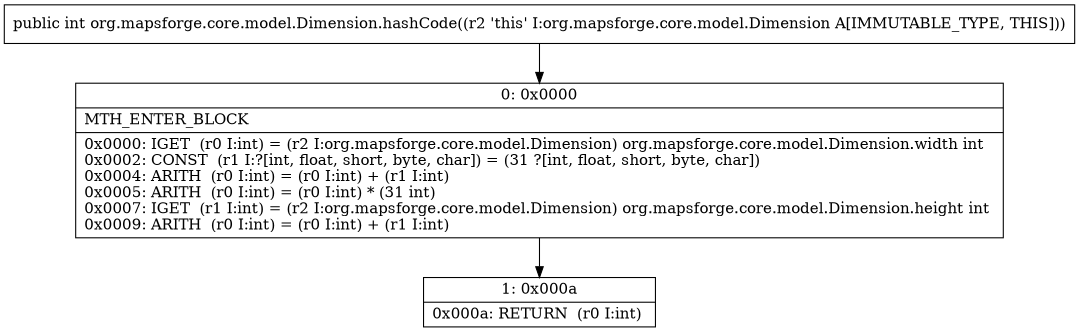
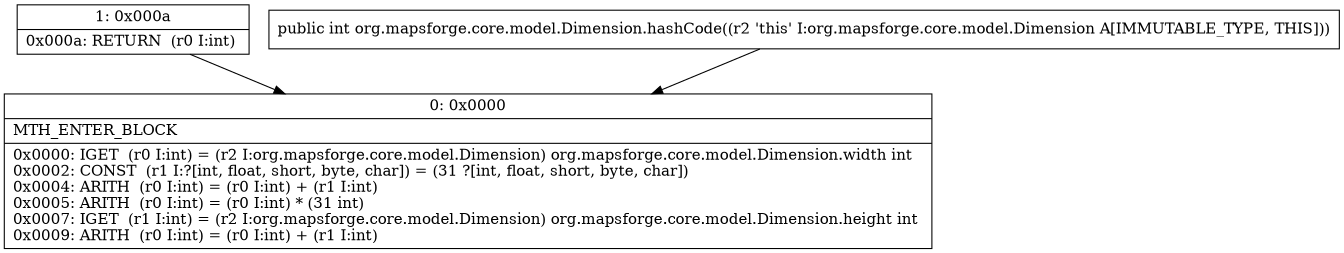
(539, 252) -> (232, 72)
